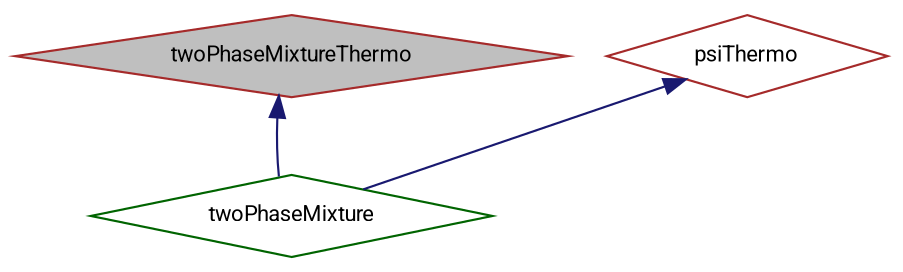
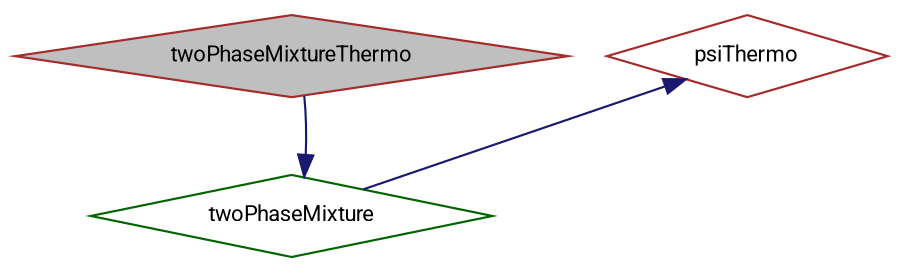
(277, 147) -> (306, 125)
